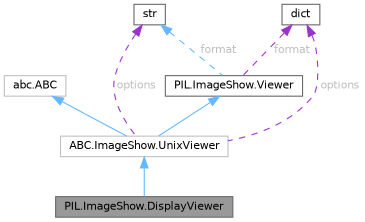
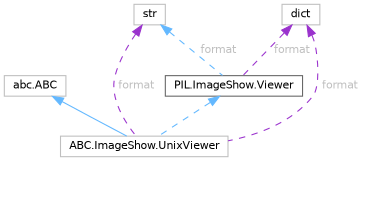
(150, 15) -> (150, 15)
(301, 15) -> (301, 15)
(135, 86) -> (135, 86)
(339, 86) -> (339, 86)
(184, 119) -> (184, 119)
(144, 207) -> none
